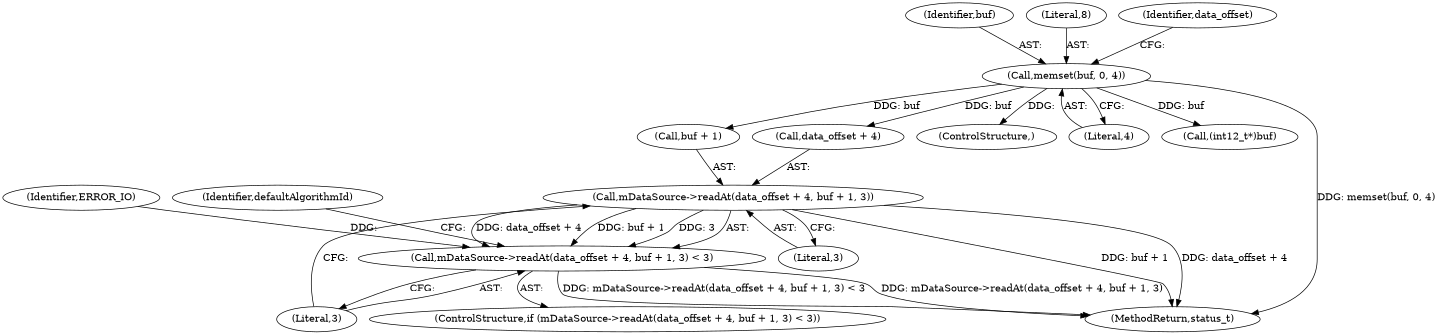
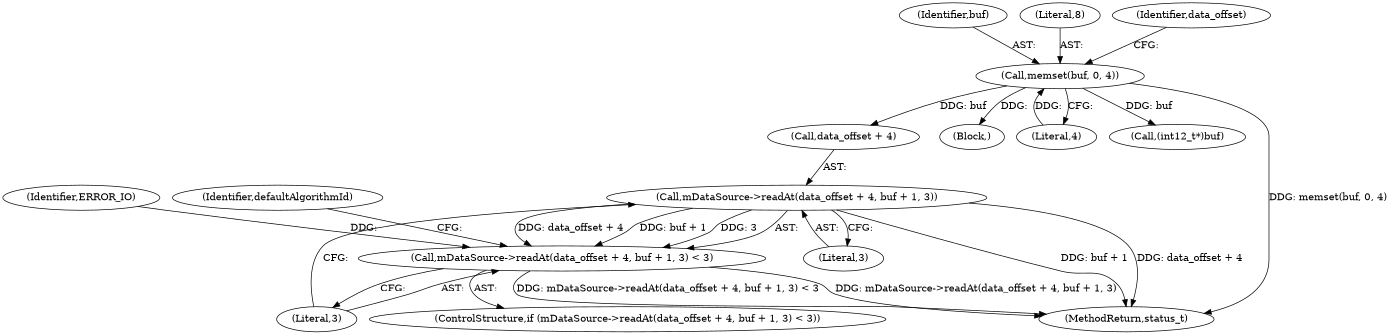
(1078, 107) -> (1050, 107)
(688, 137) -> none
(987, 137) -> (972, 137)
